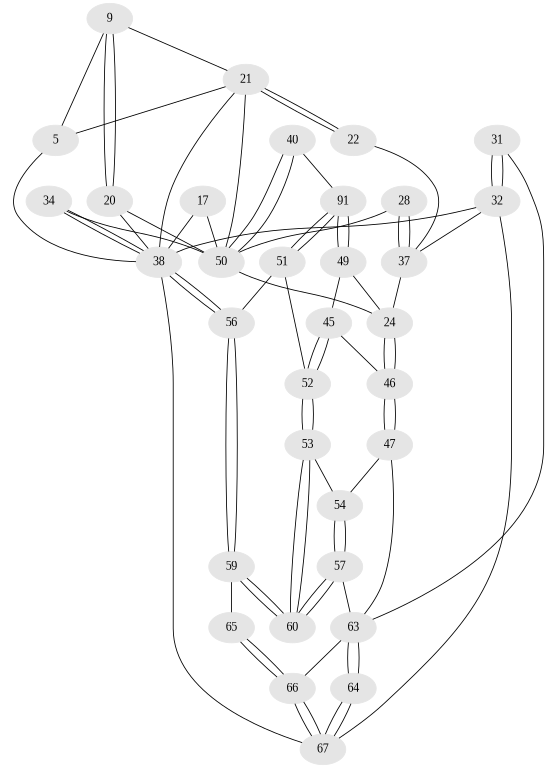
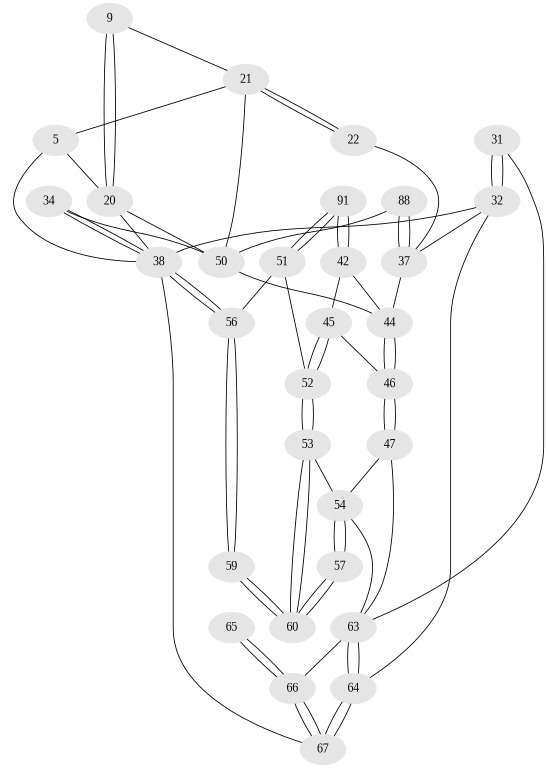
(83, 80) -> (83, 171)
(292, 140) -> none
(183, 164) -> none
(203, 201) -> none
(404, 201) -> (404, 201)
(343, 262) -> (343, 262)
(390, 323) -> (390, 323)
(507, 509) -> (451, 459)
(232, 597) -> none
(347, 597) -> (372, 564)
